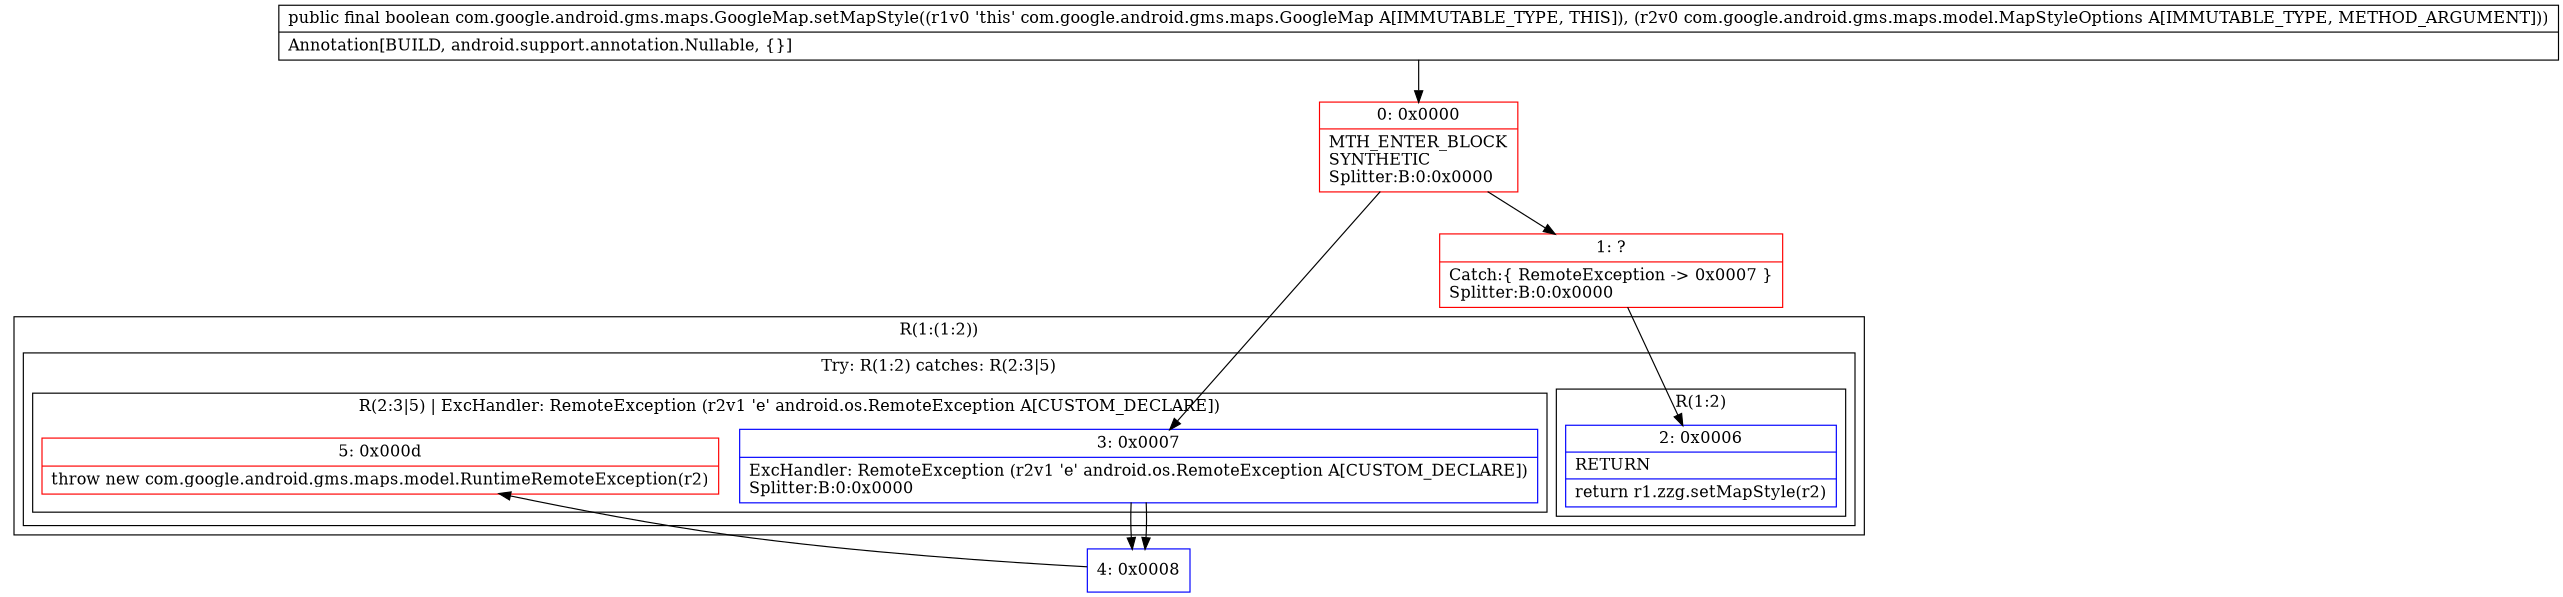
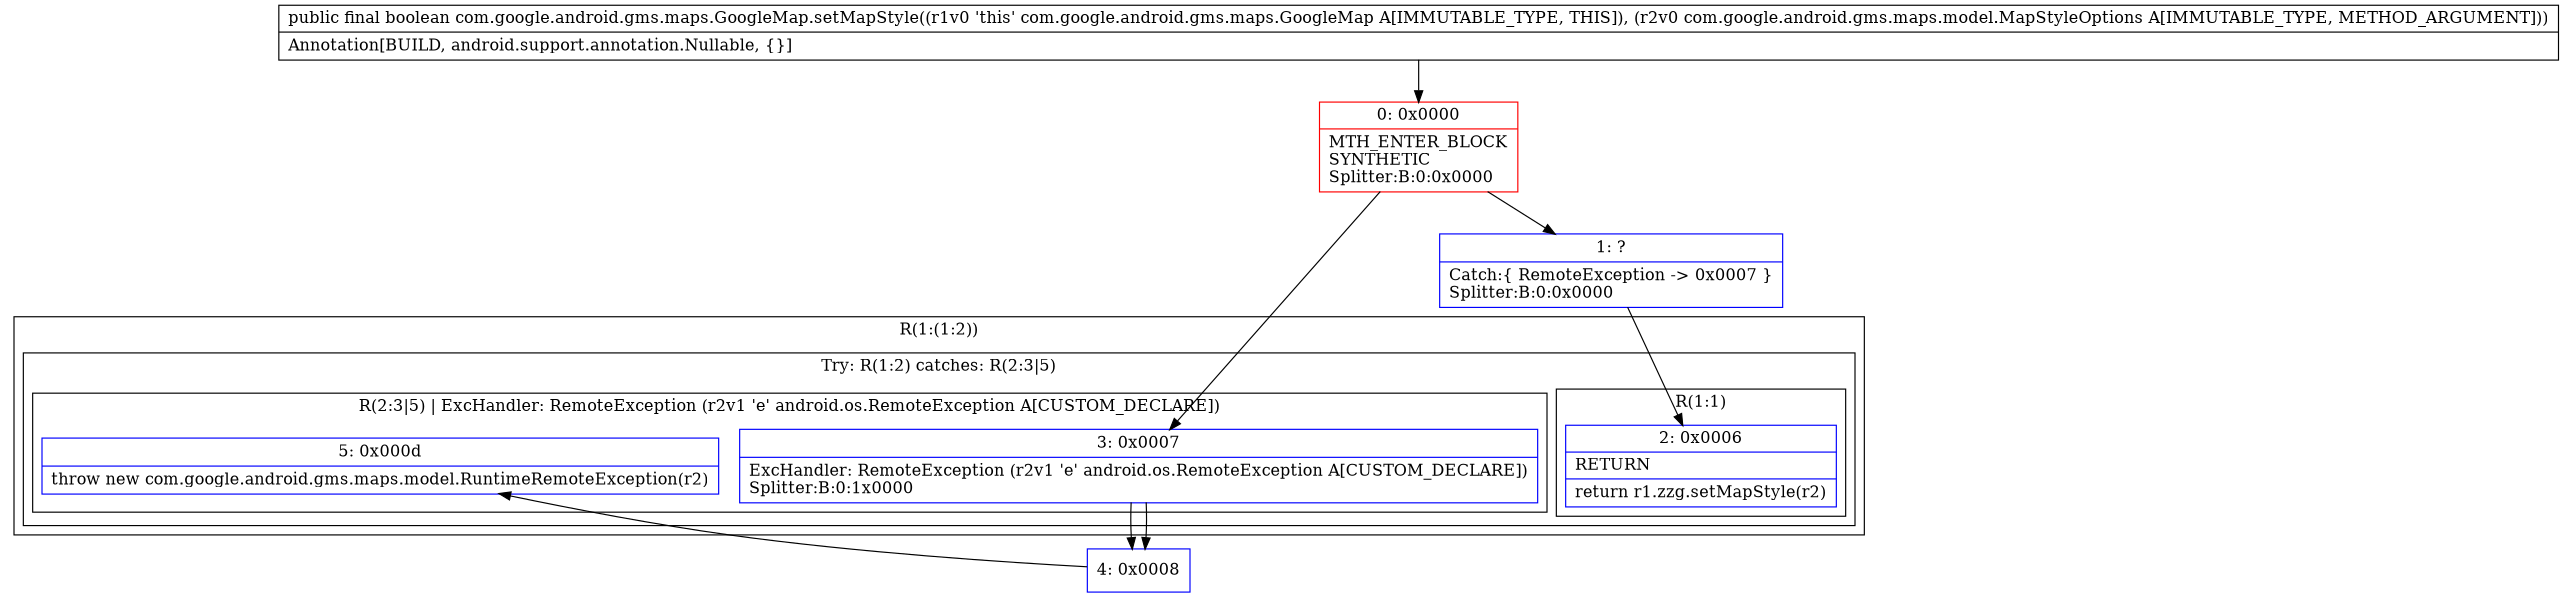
(1611, 271) -> (1611, 271)
(1701, 402) -> (1701, 402)
(380, 466) -> (380, 466)
(832, 488) -> (832, 488)
